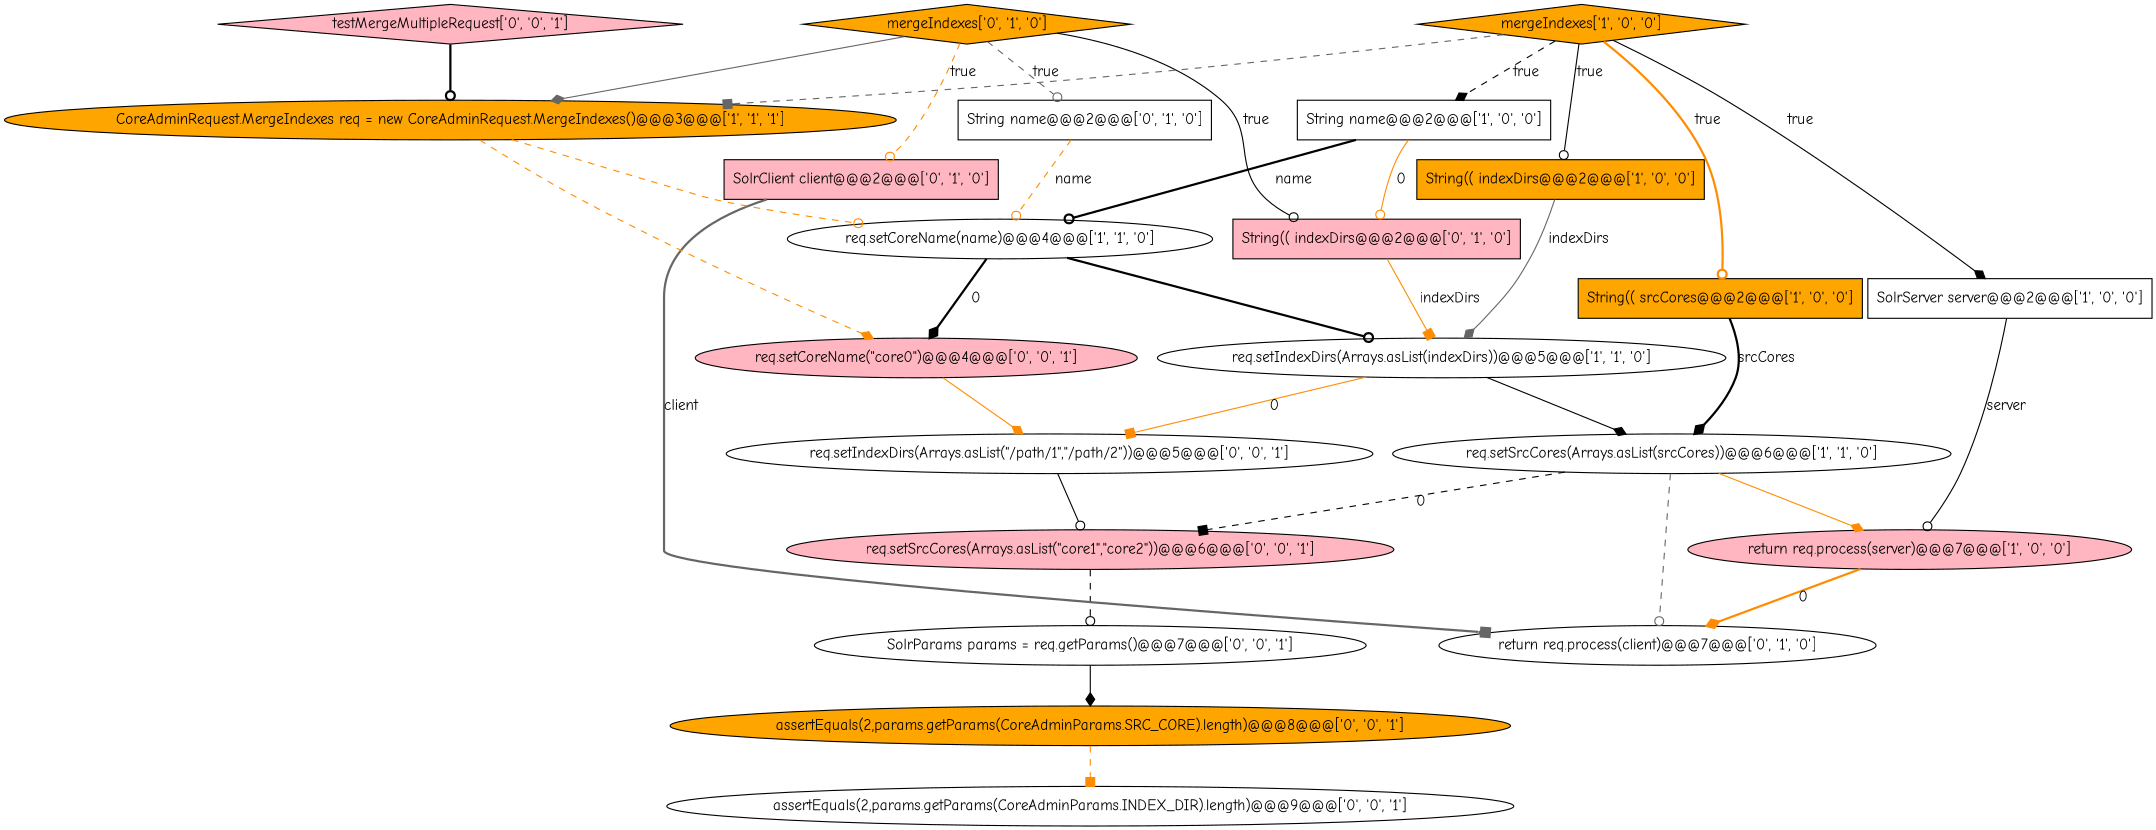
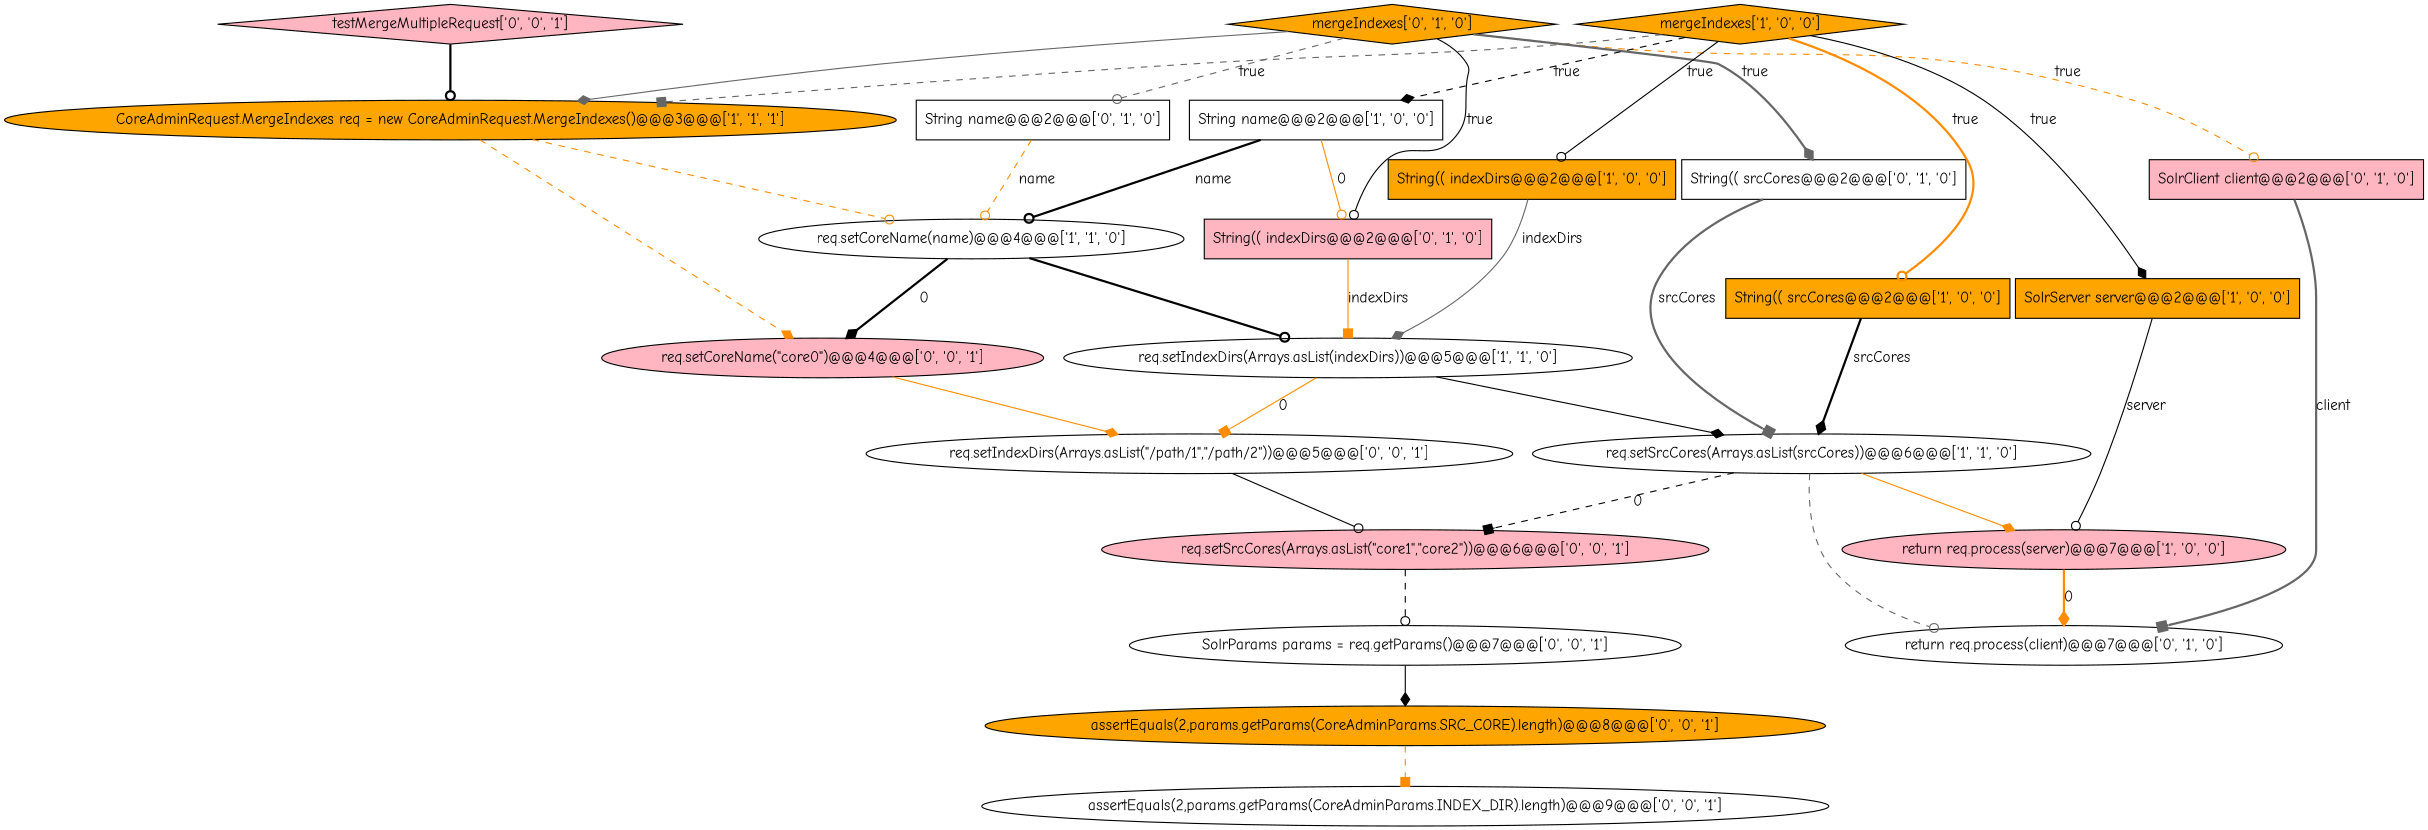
none -> (1824, 180)
(2010, 298) -> (2158, 298)
